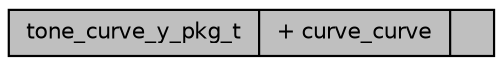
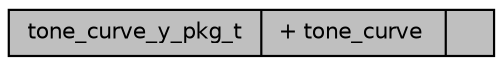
(355, 32) -> (351, 32)
